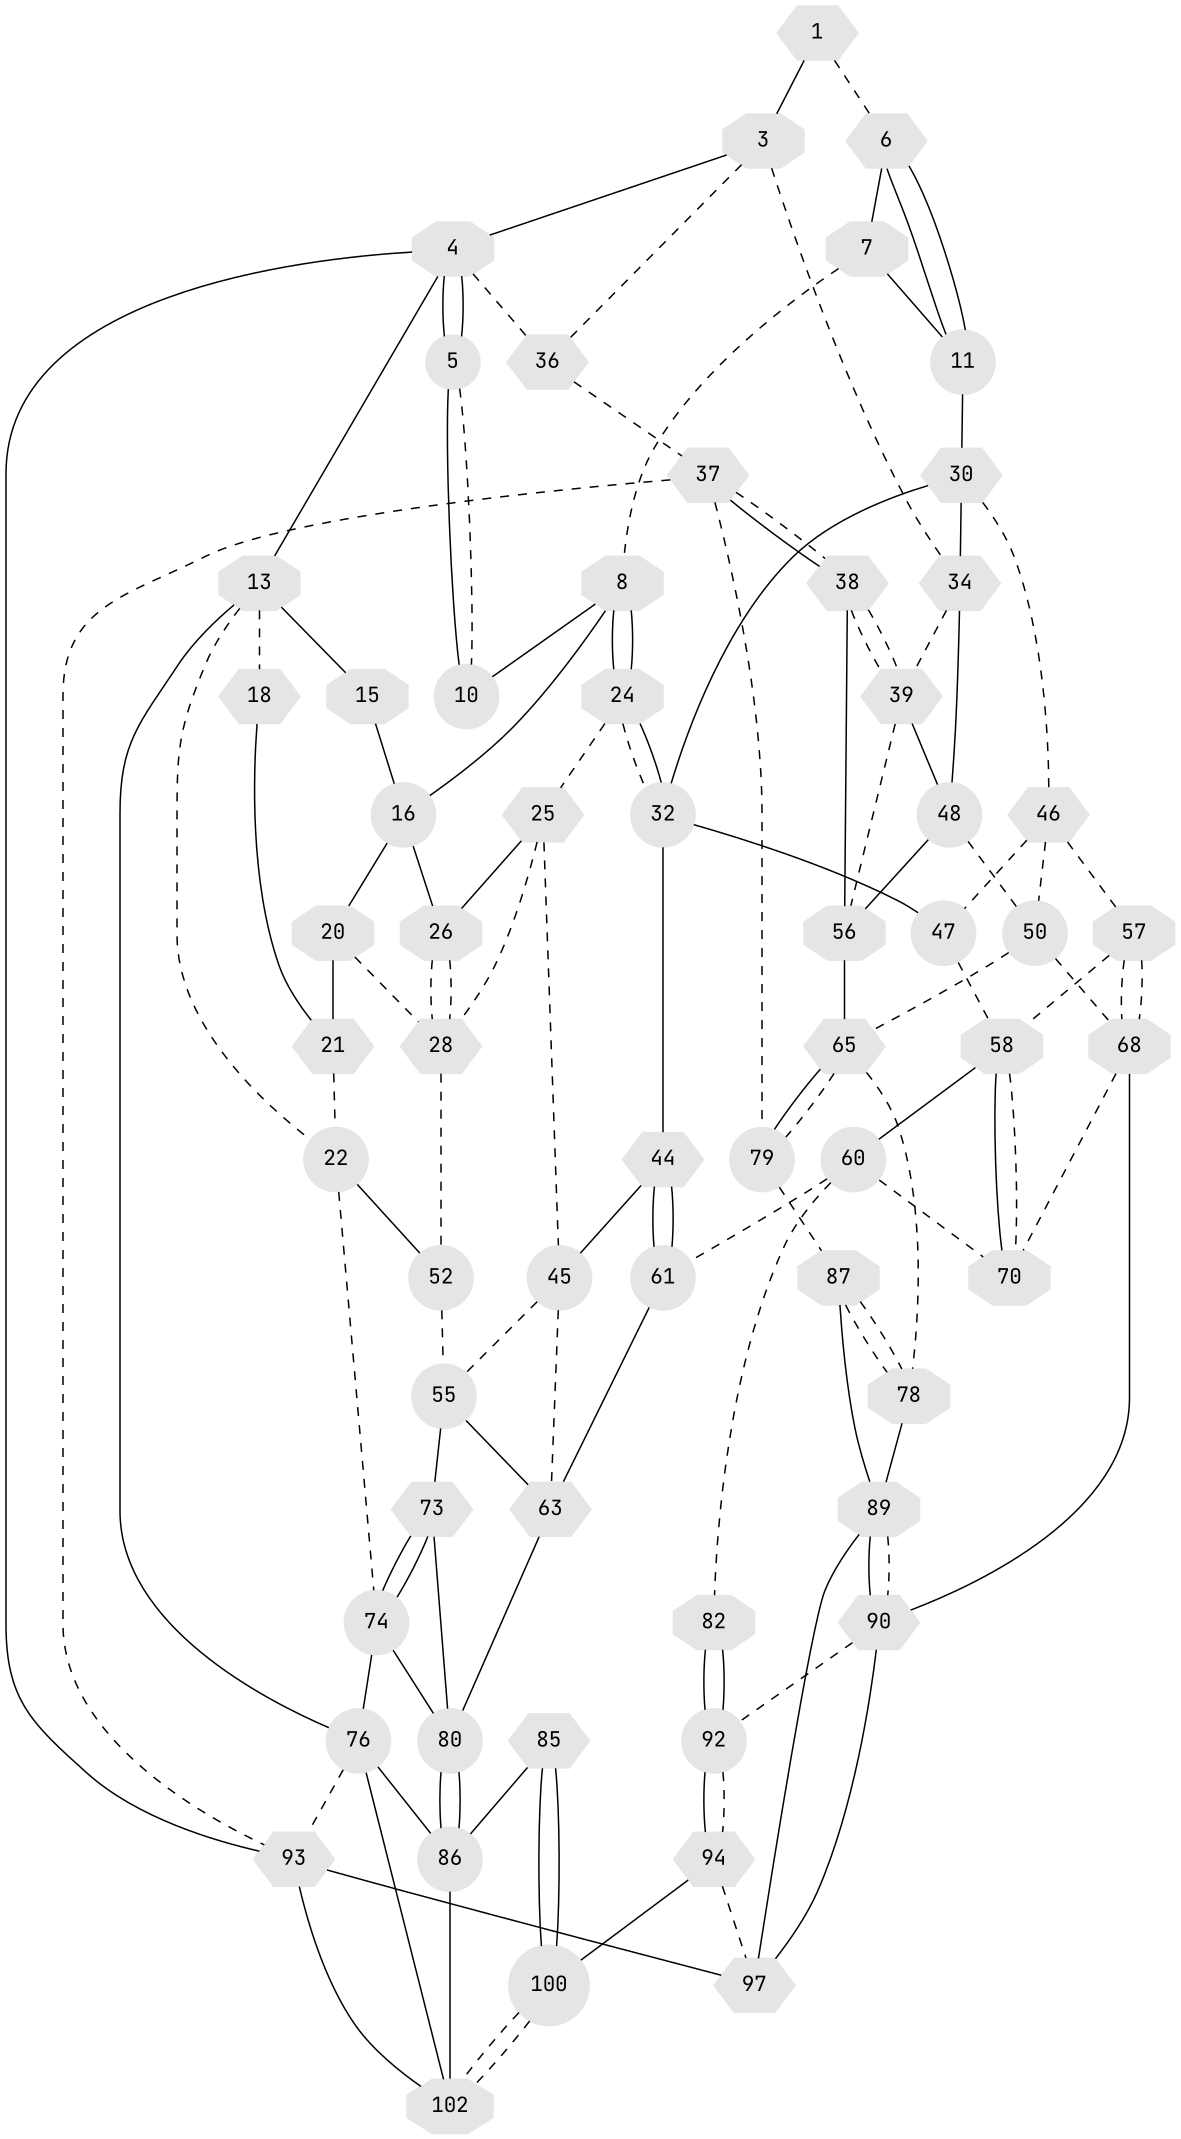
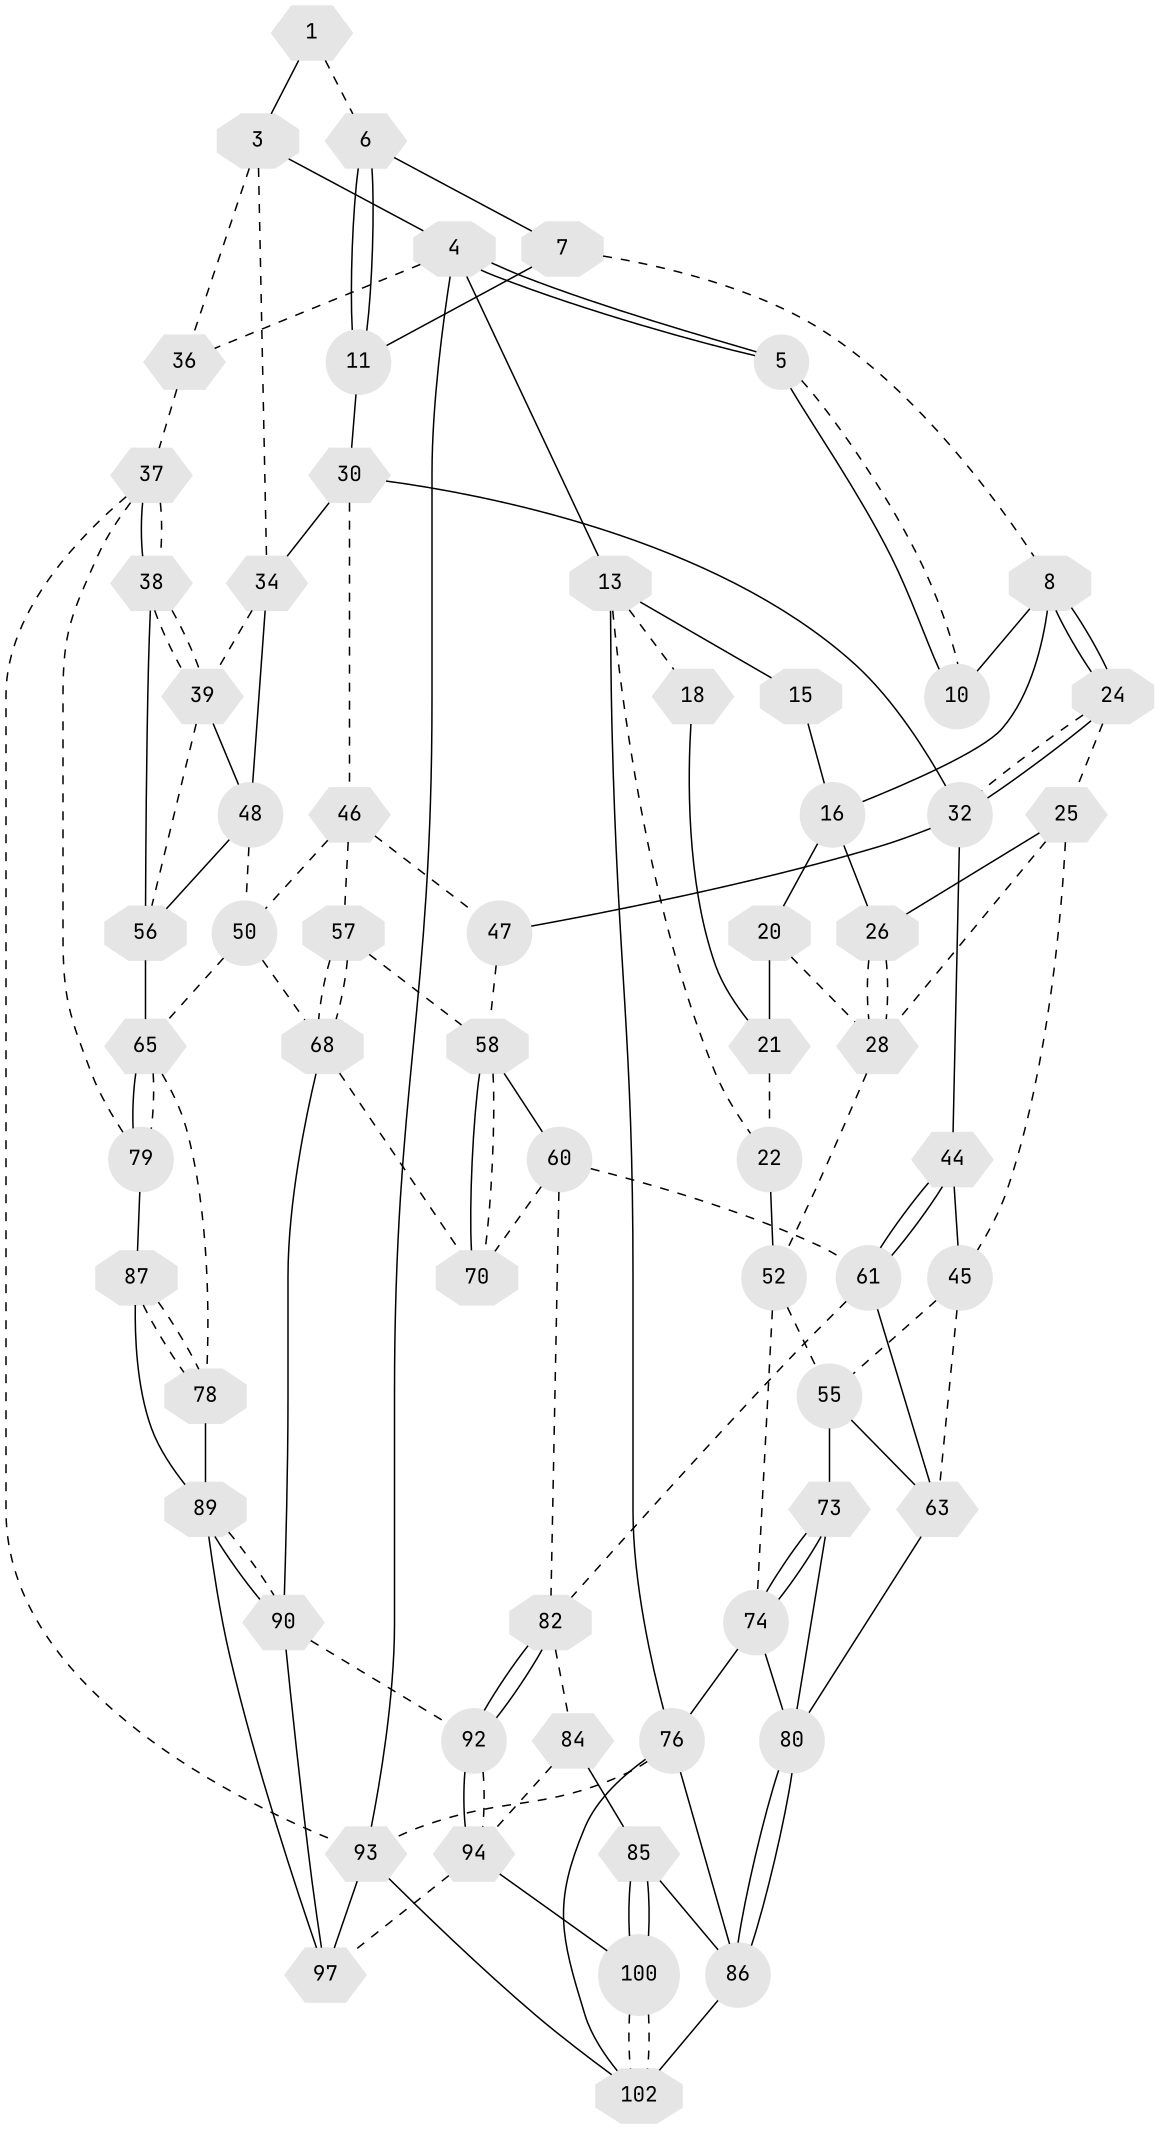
(807, 1229) -> (139, 1221)
(356, 1391) -> (765, 1450)
none -> (707, 1448)
none -> (573, 1741)
